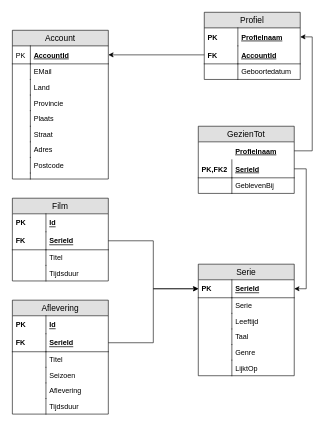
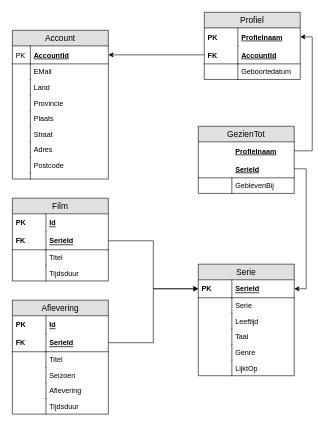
(215, 169) -> none
